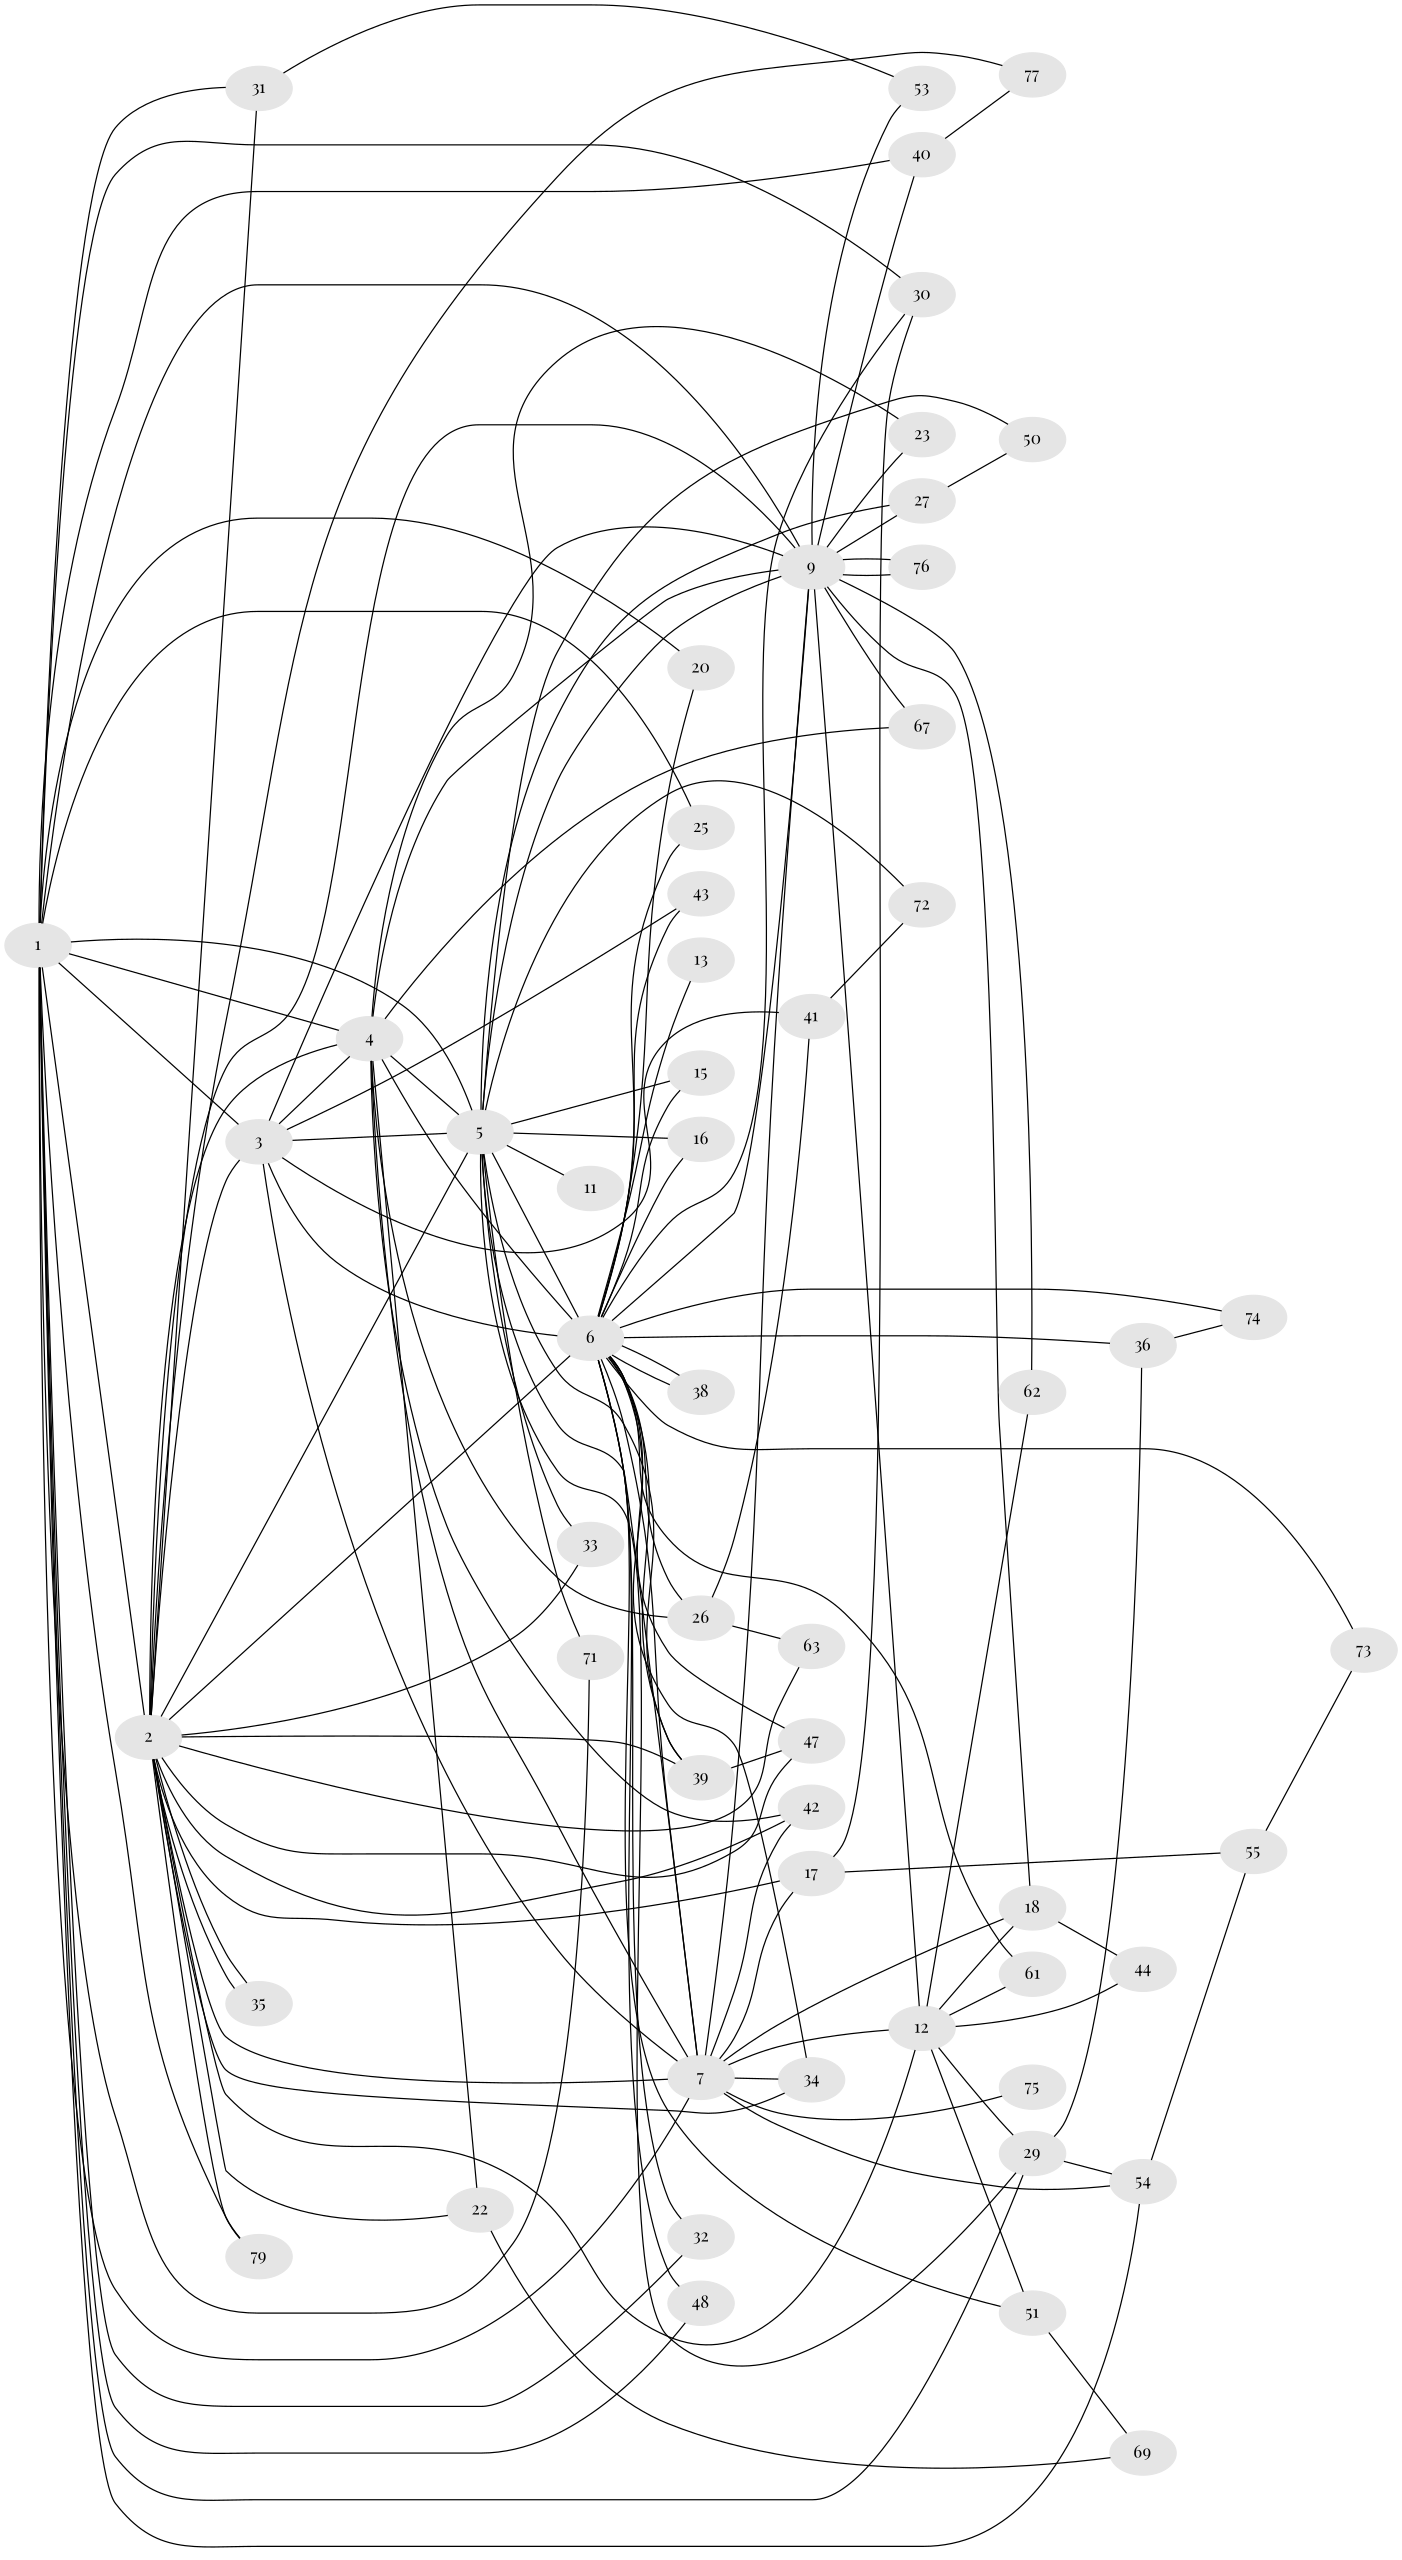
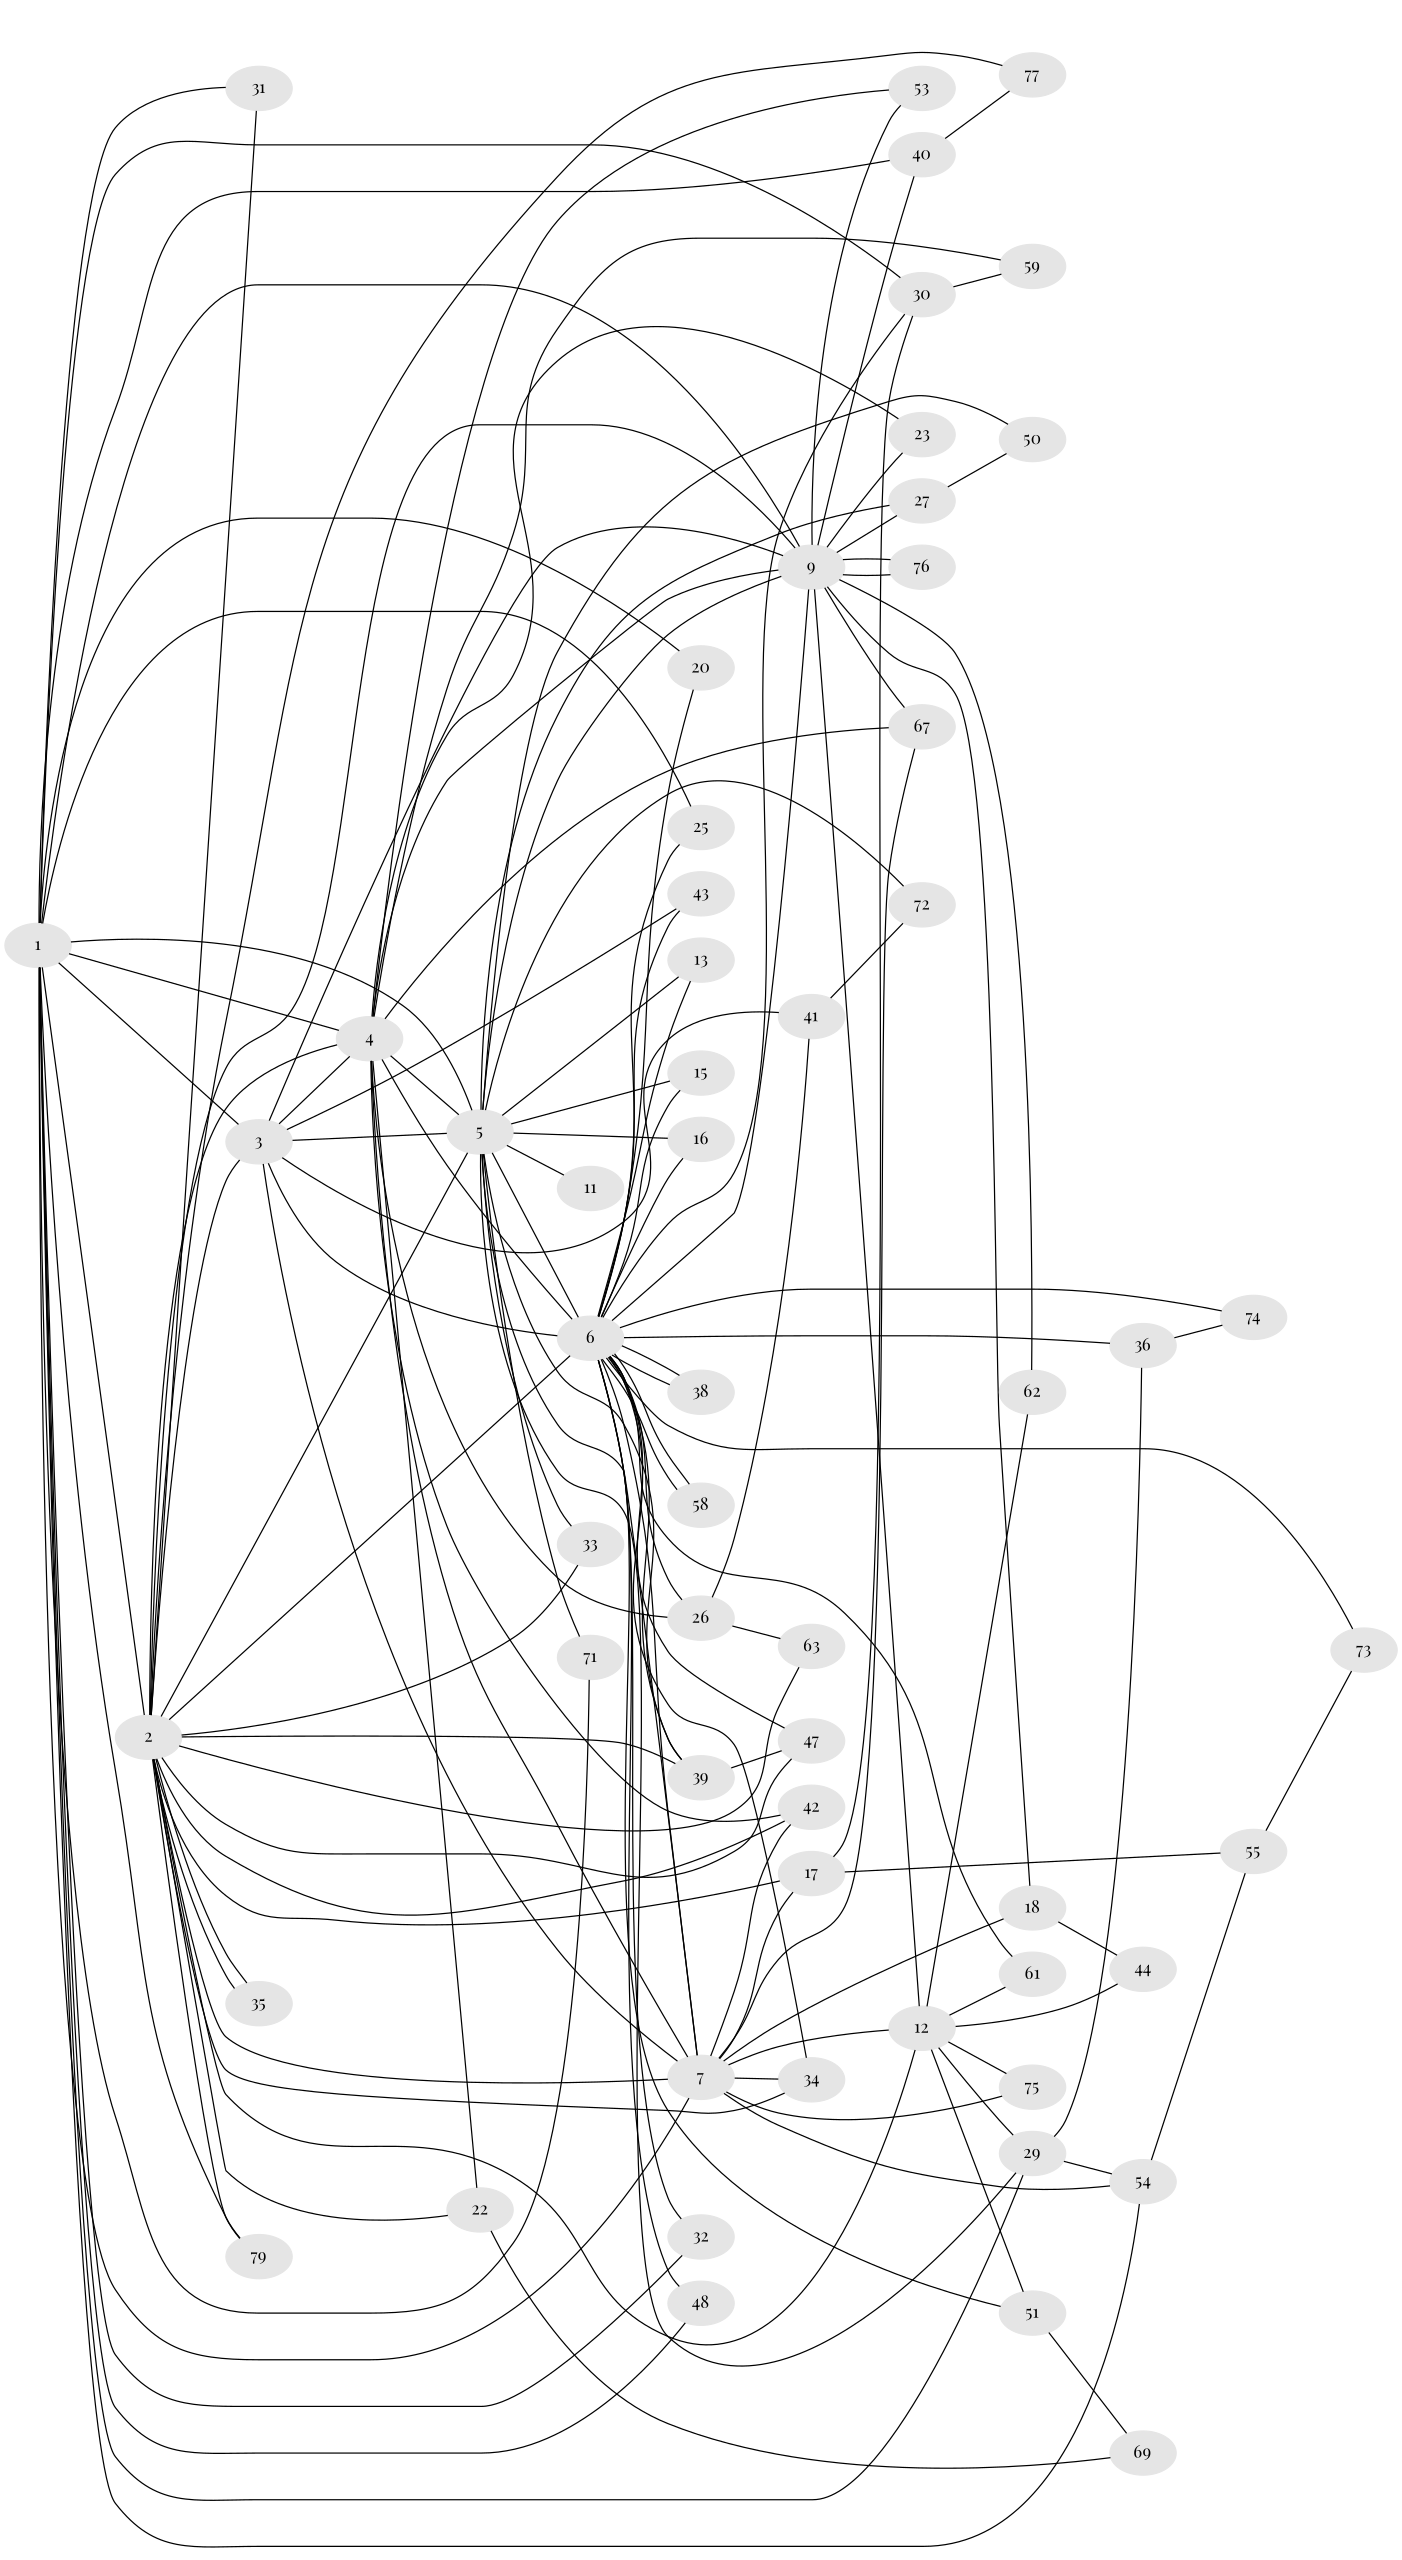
(587, 5) -> (464, 460)
none -> (1033, 266)
none -> (590, 1046)
(762, 1323) -> (867, 1770)
none -> (701, 1505)
(976, 1967) -> (977, 2058)
